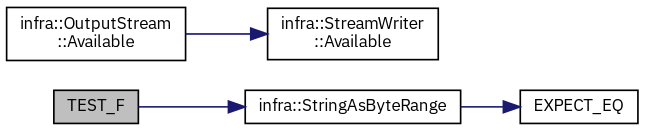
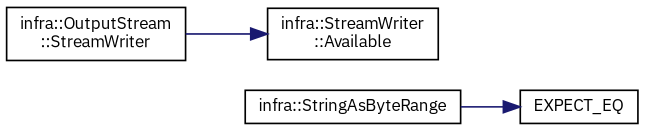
(96, 34) -> (96, 34)
(96, 107) -> none
